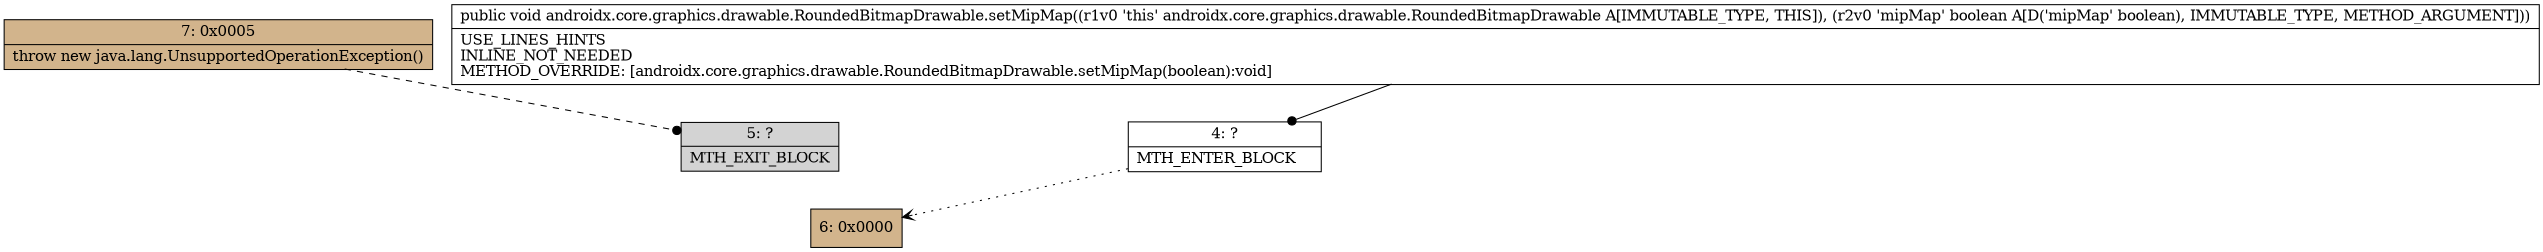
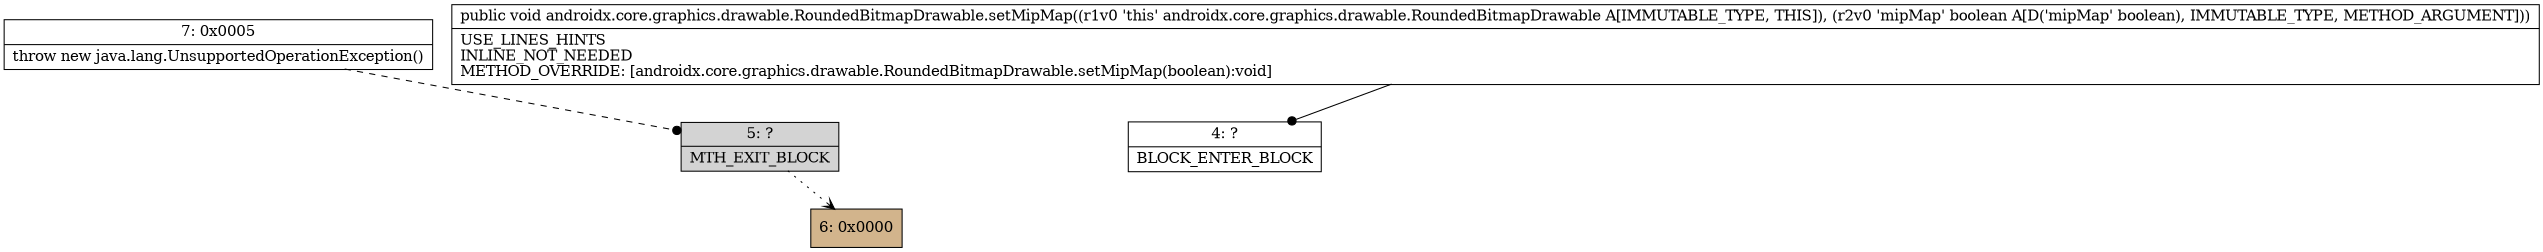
(218, 45) -> (218, 45)
(1216, 159) -> (1225, 159)
(1020, 192) -> (807, 187)
